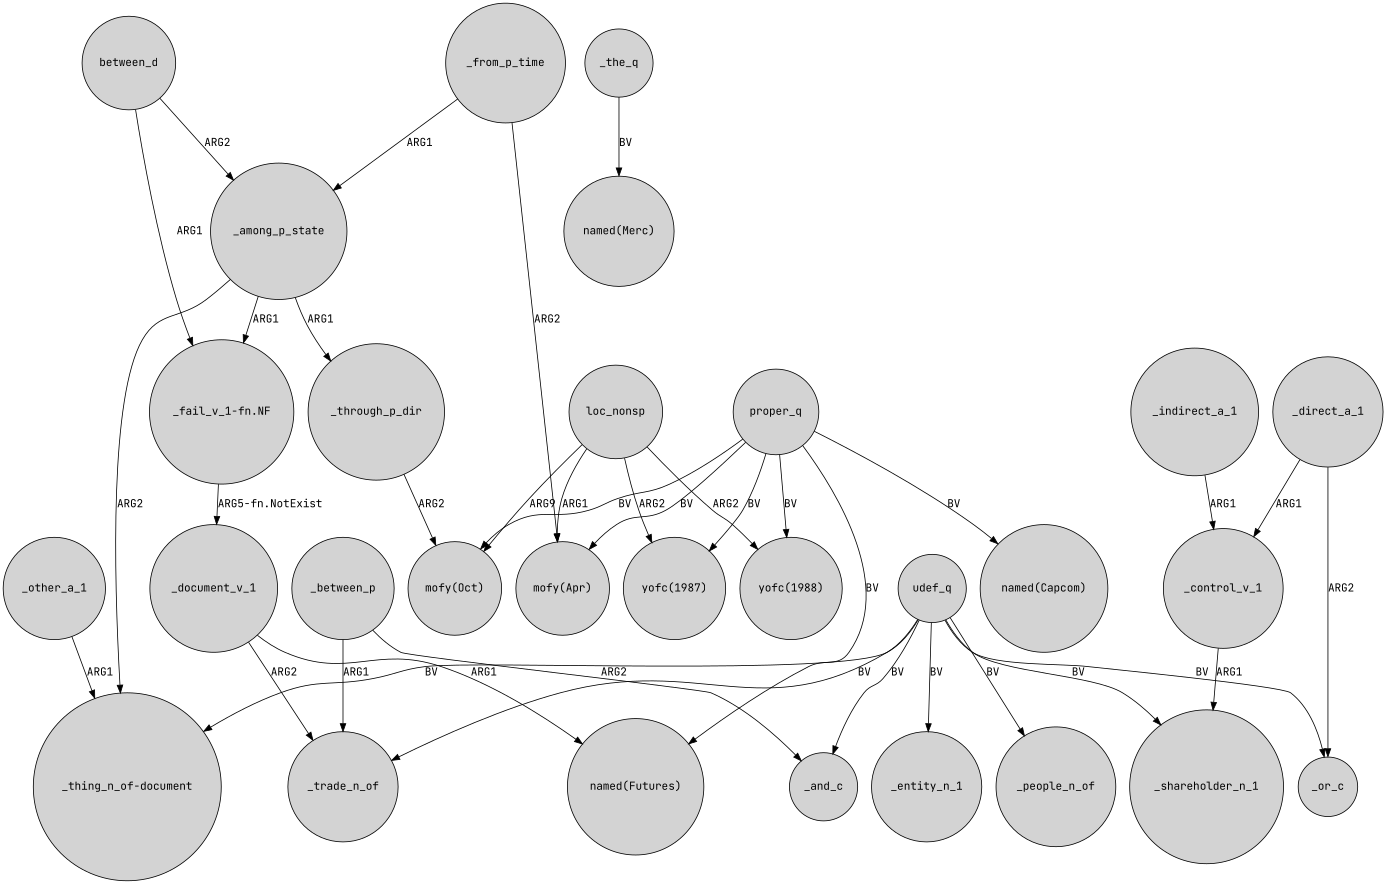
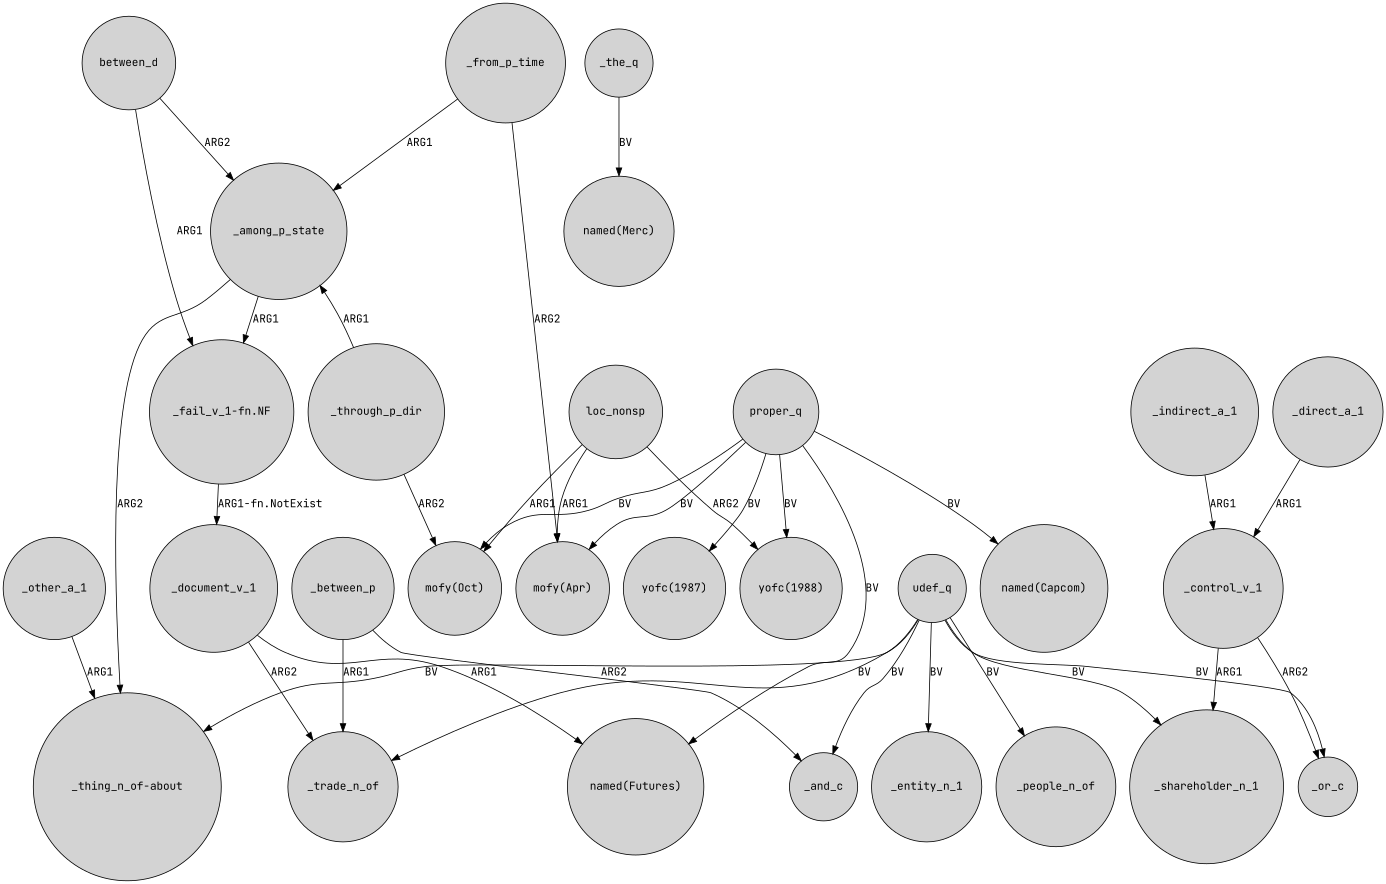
(308, 327) -> (340, 319)
(635, 499) -> none
(270, 504) -> (270, 504)
(543, 504) -> (543, 504)
(1328, 608) -> (1287, 687)
(127, 787) -> (127, 787)
